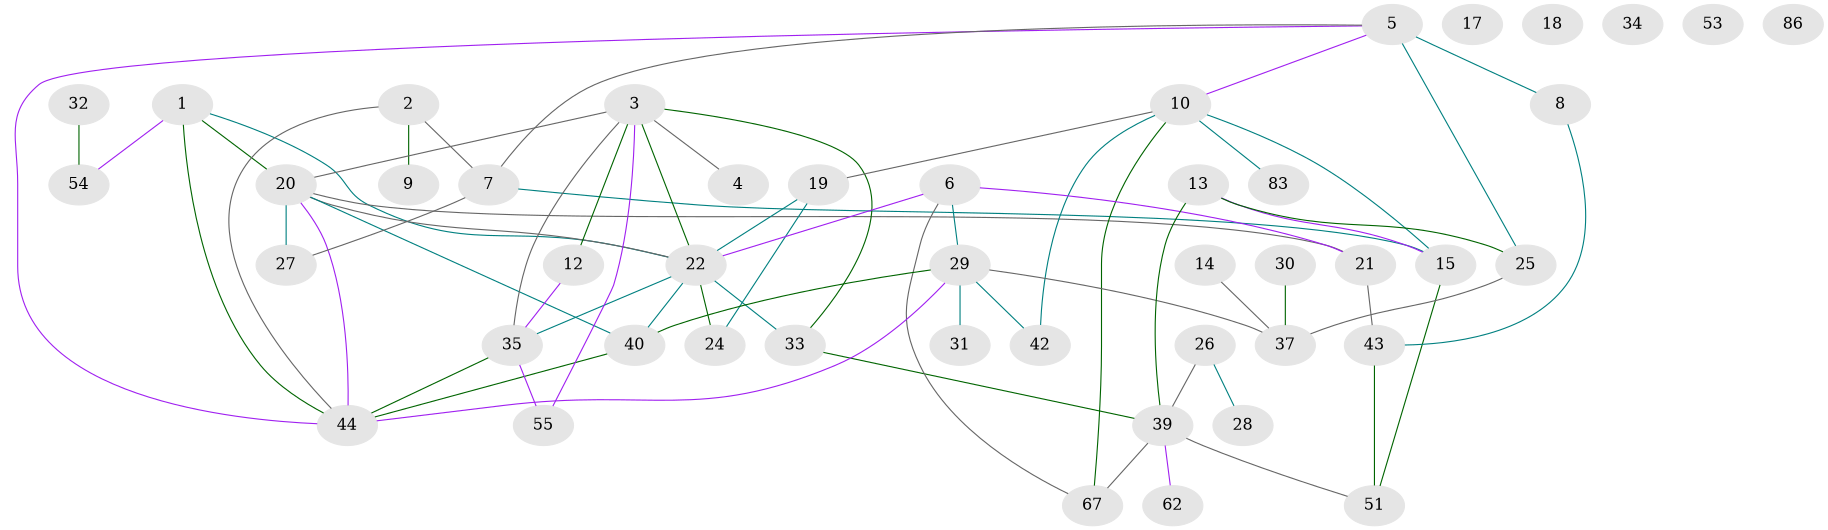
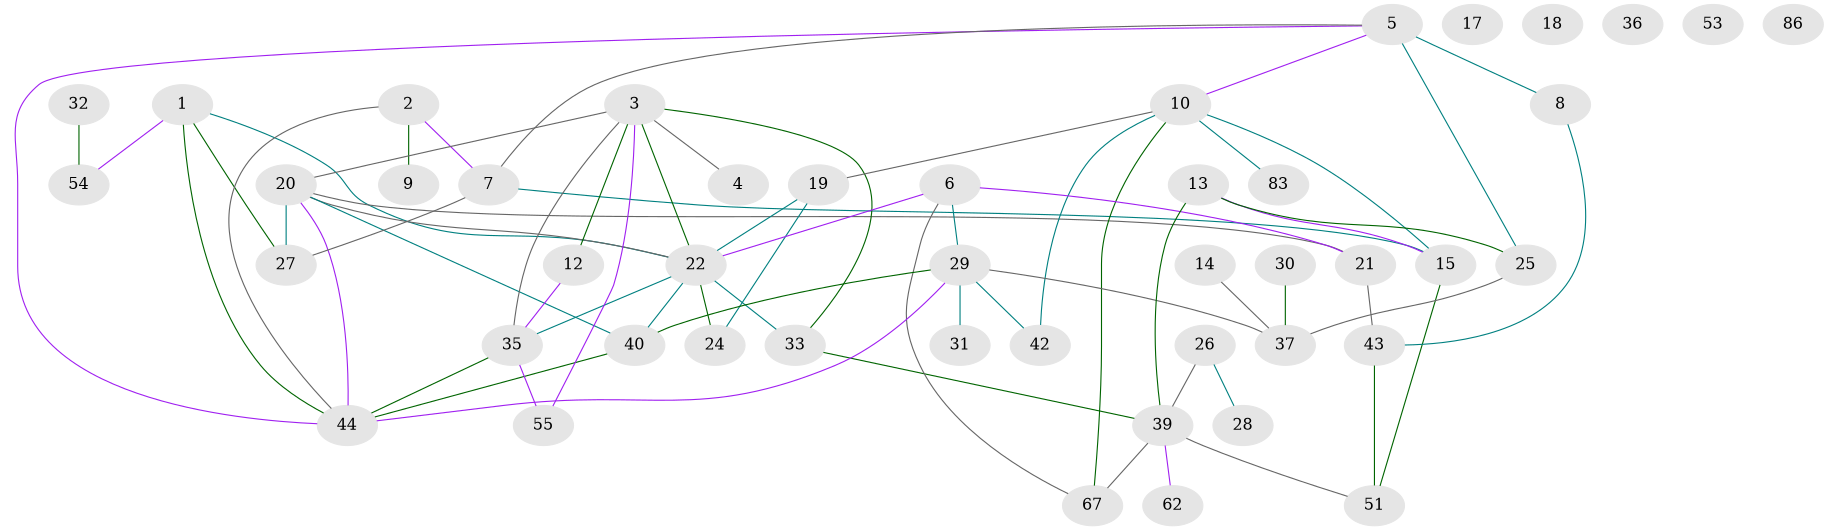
(1633, 25) -> (1633, 25)
(444, 140) -> (444, 140)
(234, 145) -> (229, 179)
